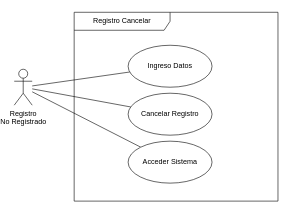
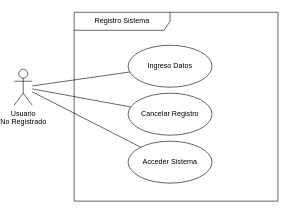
(122, 21) -> (122, 21)
(23, 118) -> (23, 118)
